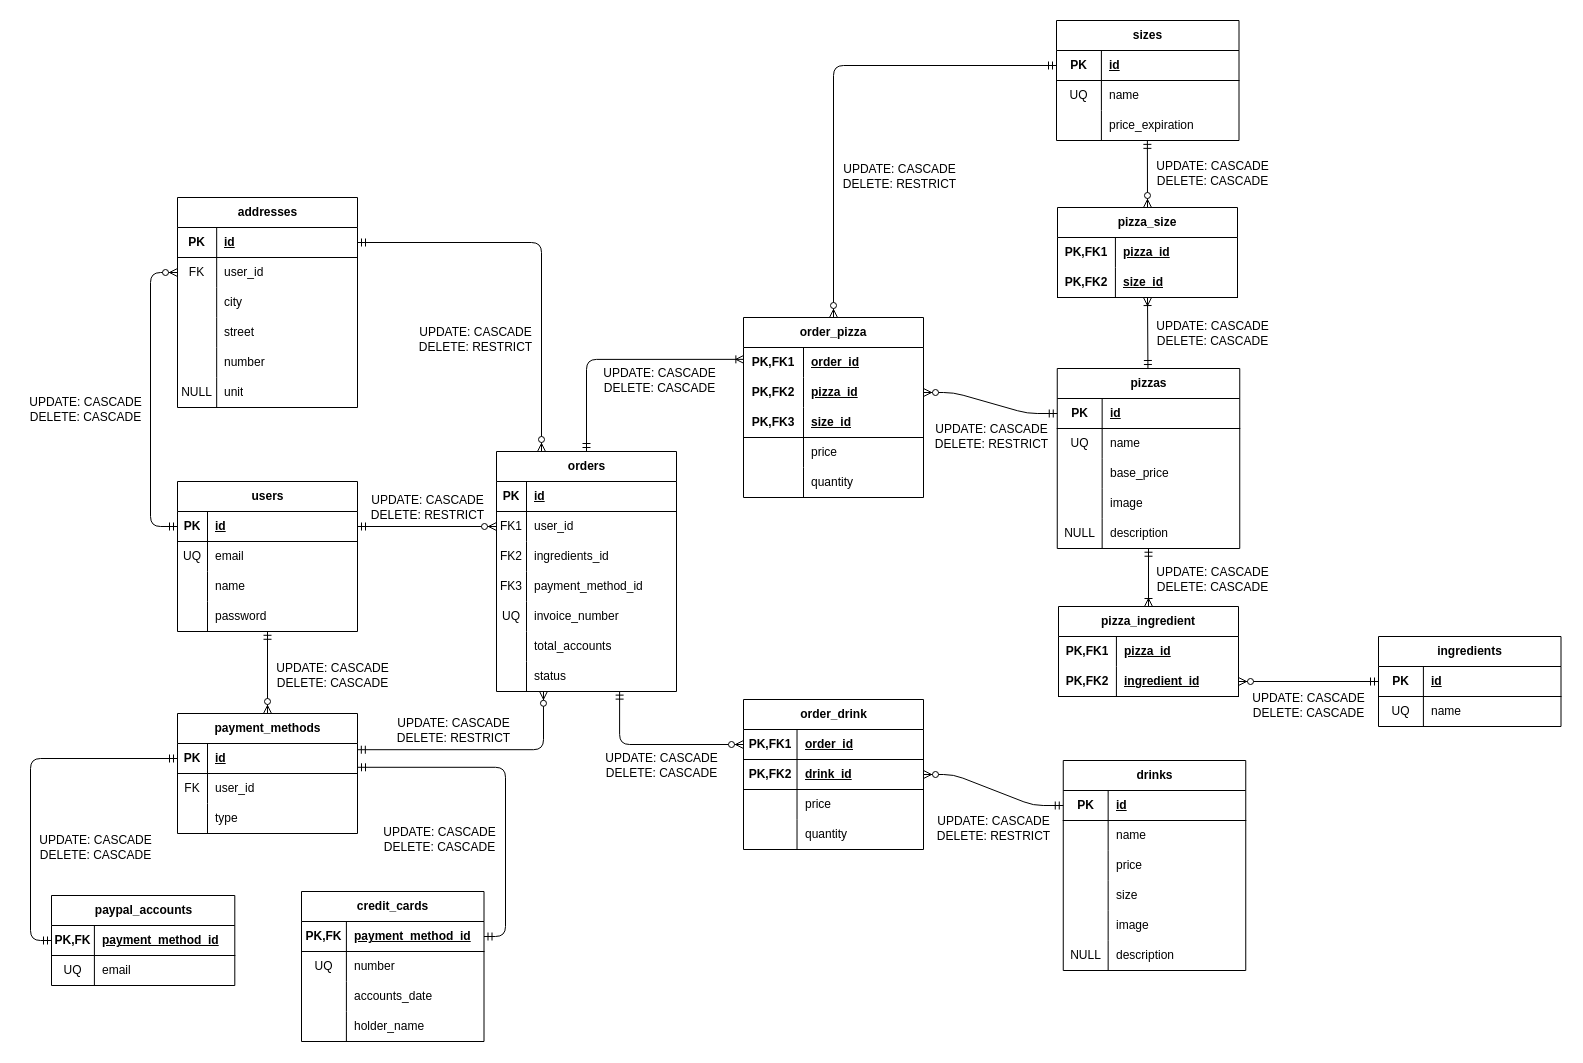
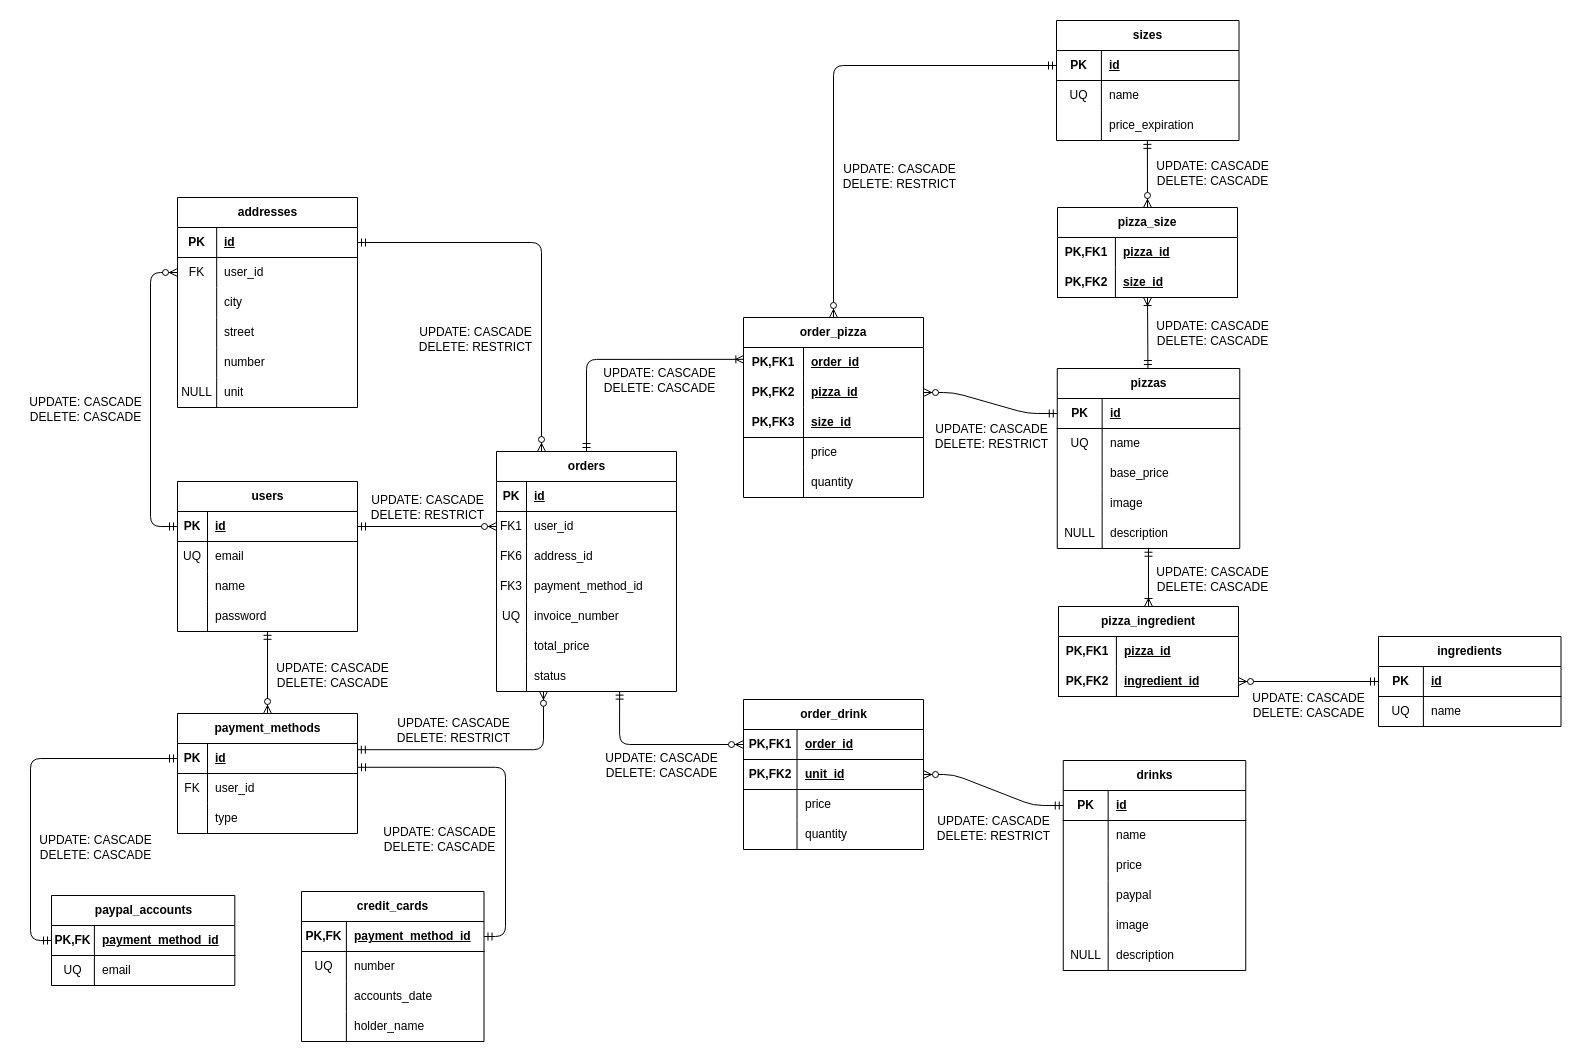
(512, 557) -> (512, 557)
(577, 557) -> (567, 557)
(580, 647) -> (568, 647)
(829, 775) -> (826, 775)
(1128, 896) -> (1135, 896)
